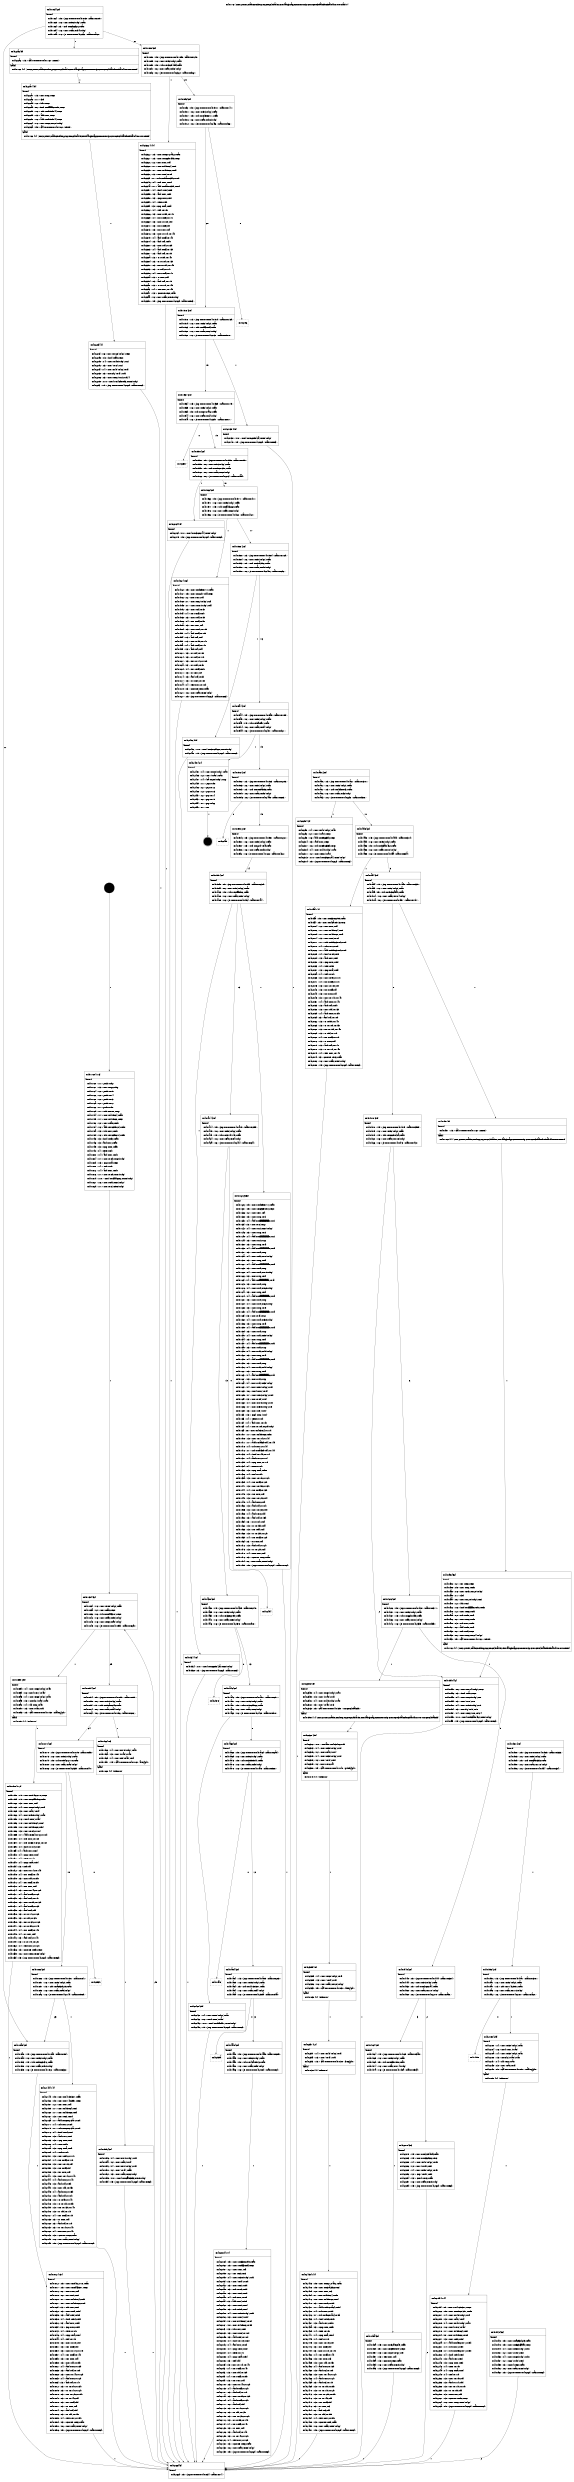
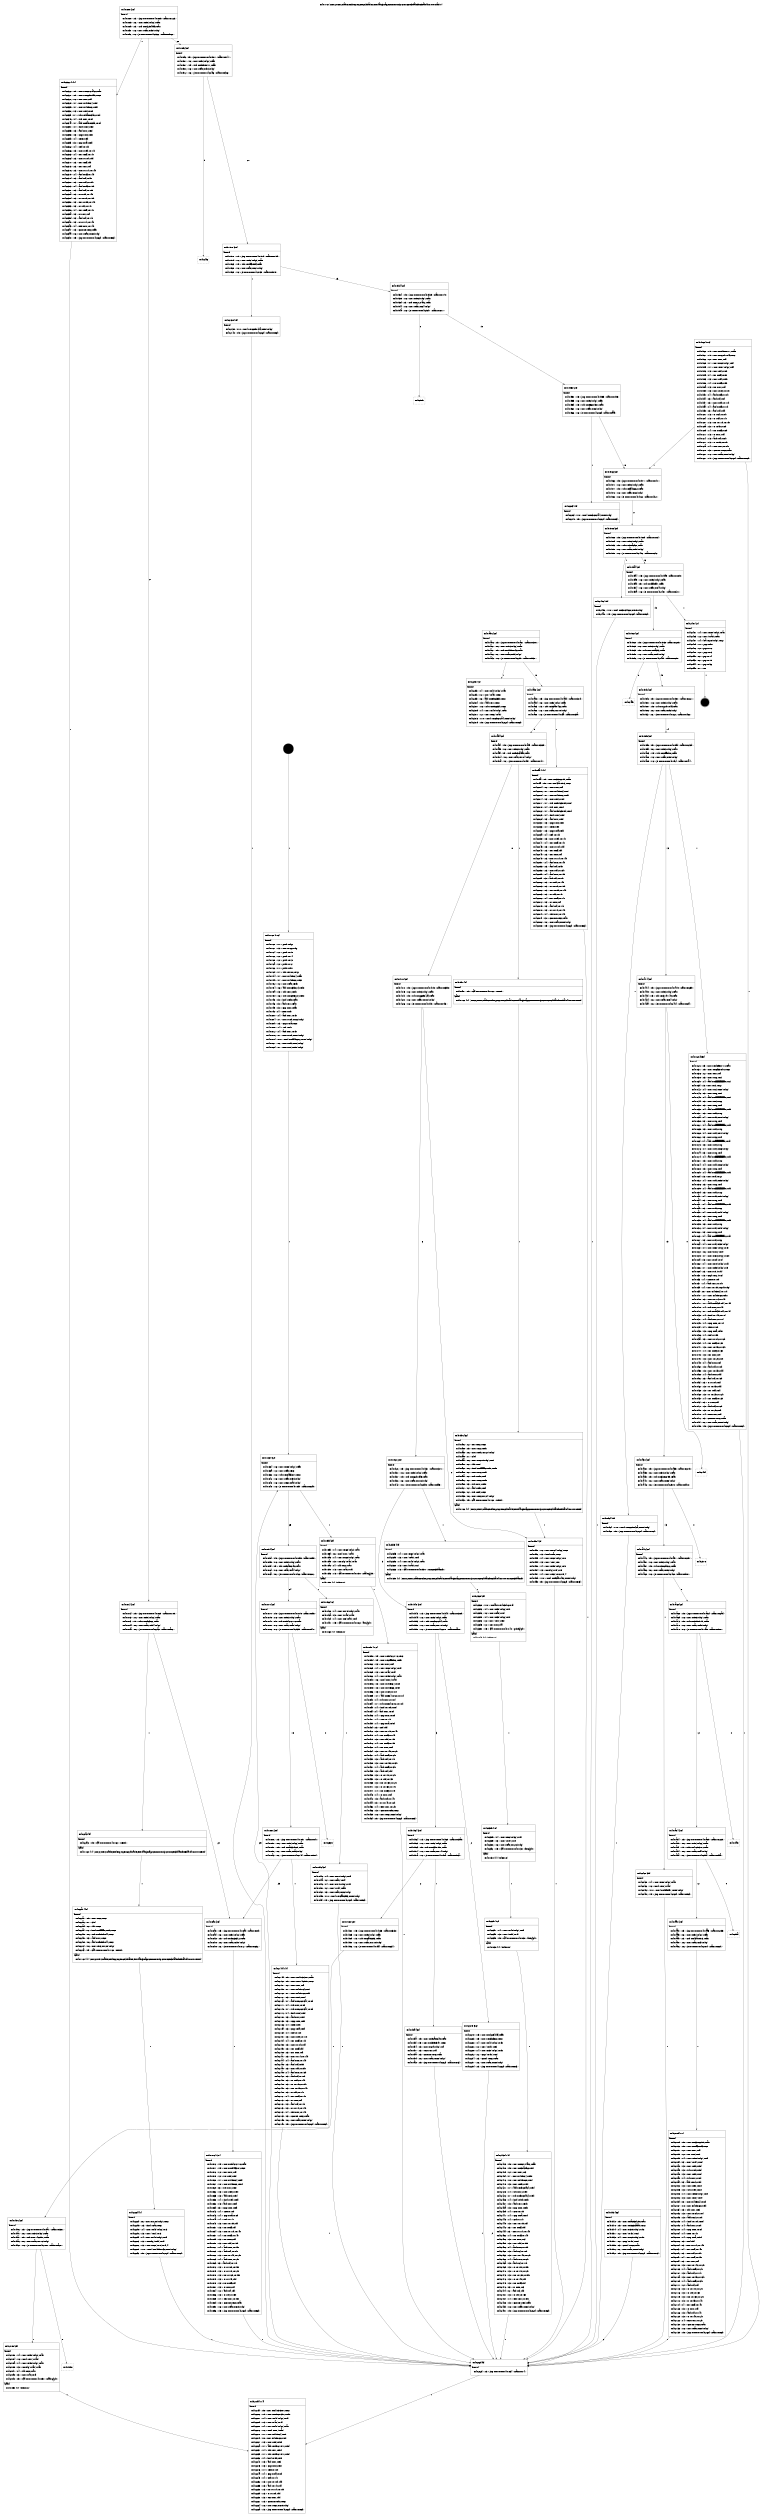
(122, 38) -> (149, 819)
(223, 548) -> (672, 447)
none -> (404, 1887)
(414, 2462) -> (393, 2409)
